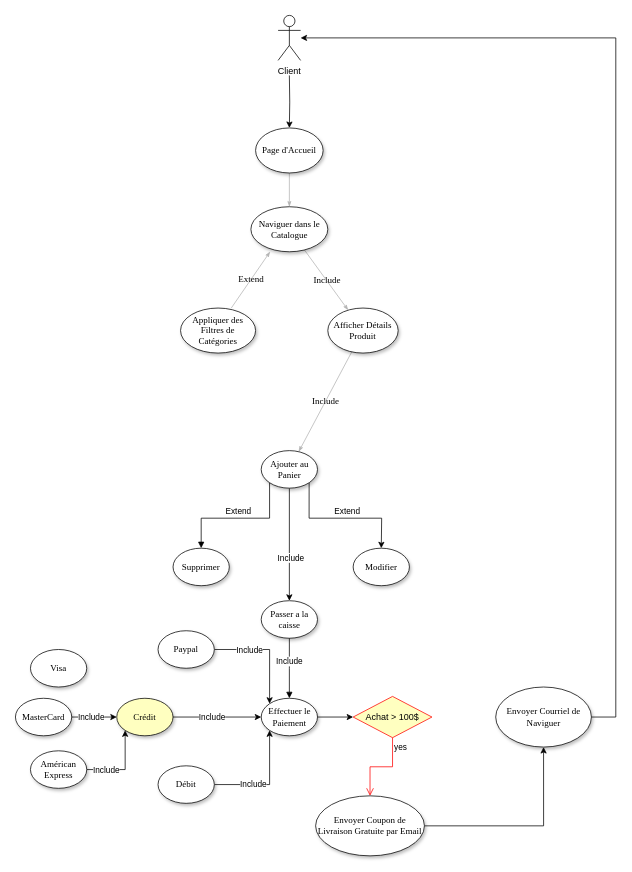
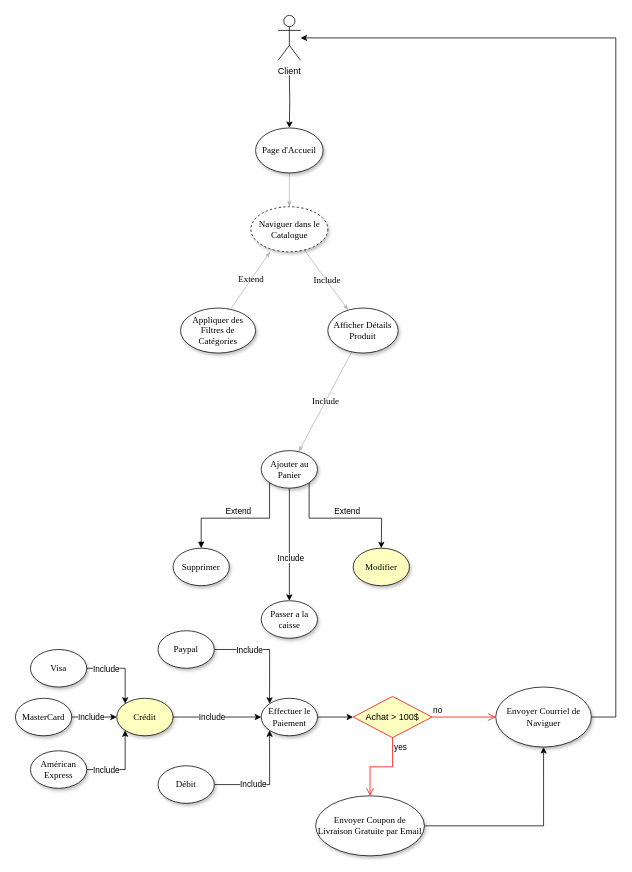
(289, 229) -> (289, 229)
(381, 567) -> (381, 567)
(289, 664) -> none
none -> (107, 668)
none -> (463, 717)
